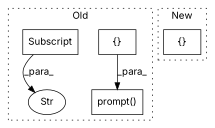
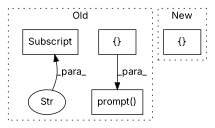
(23, 70) -> (57, 76)
